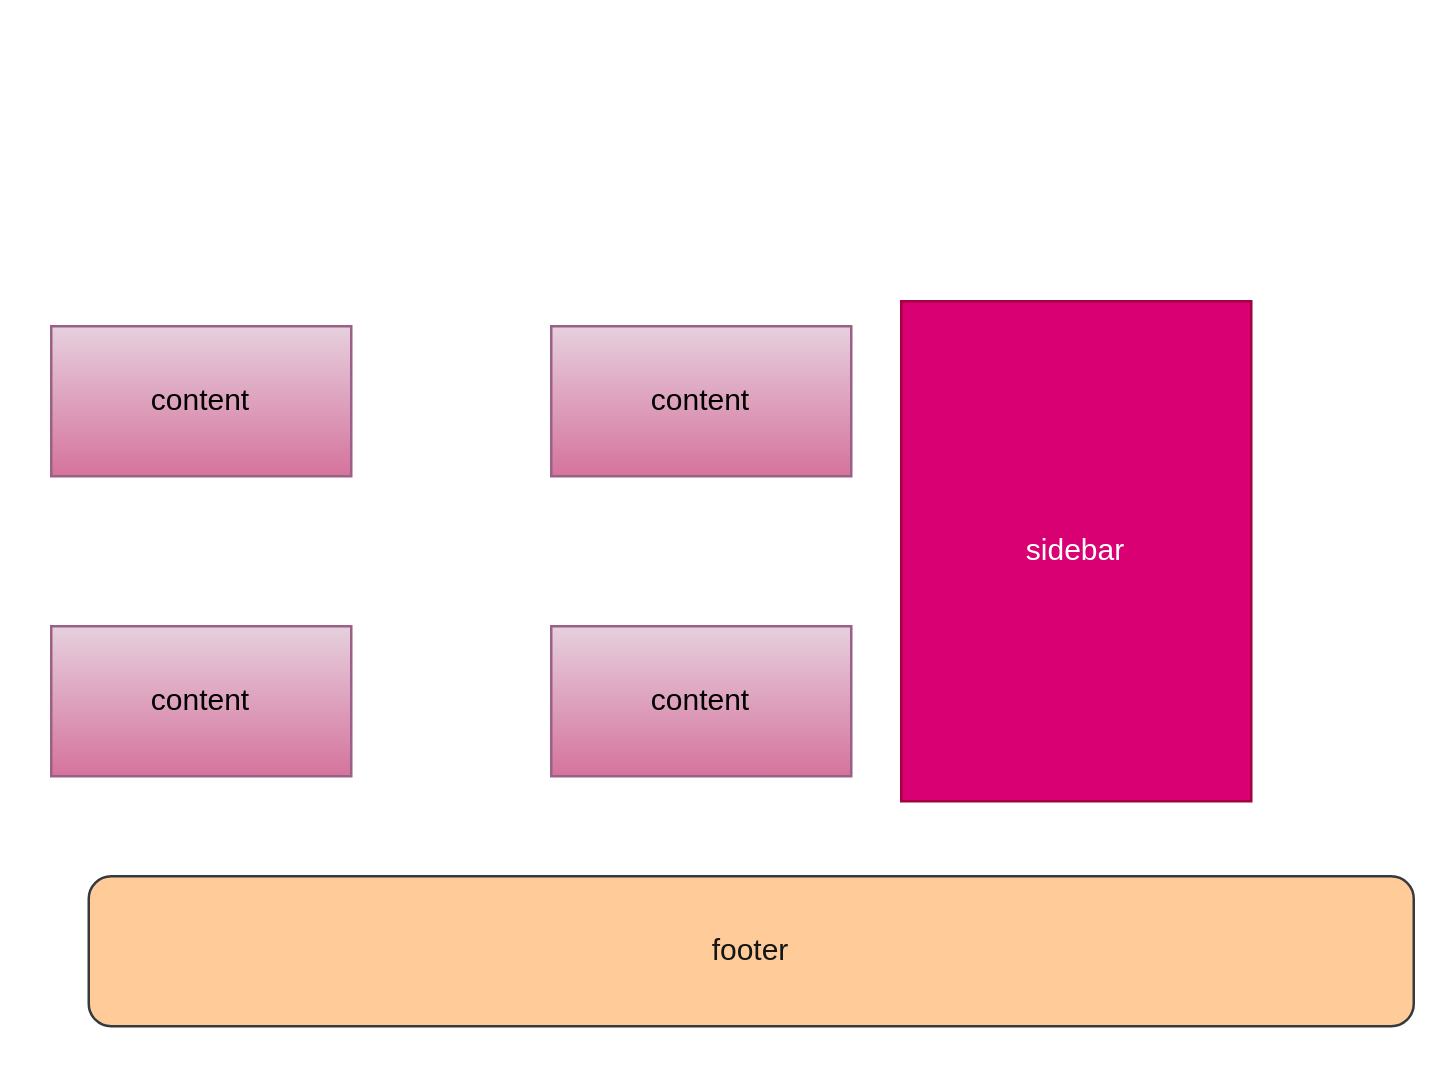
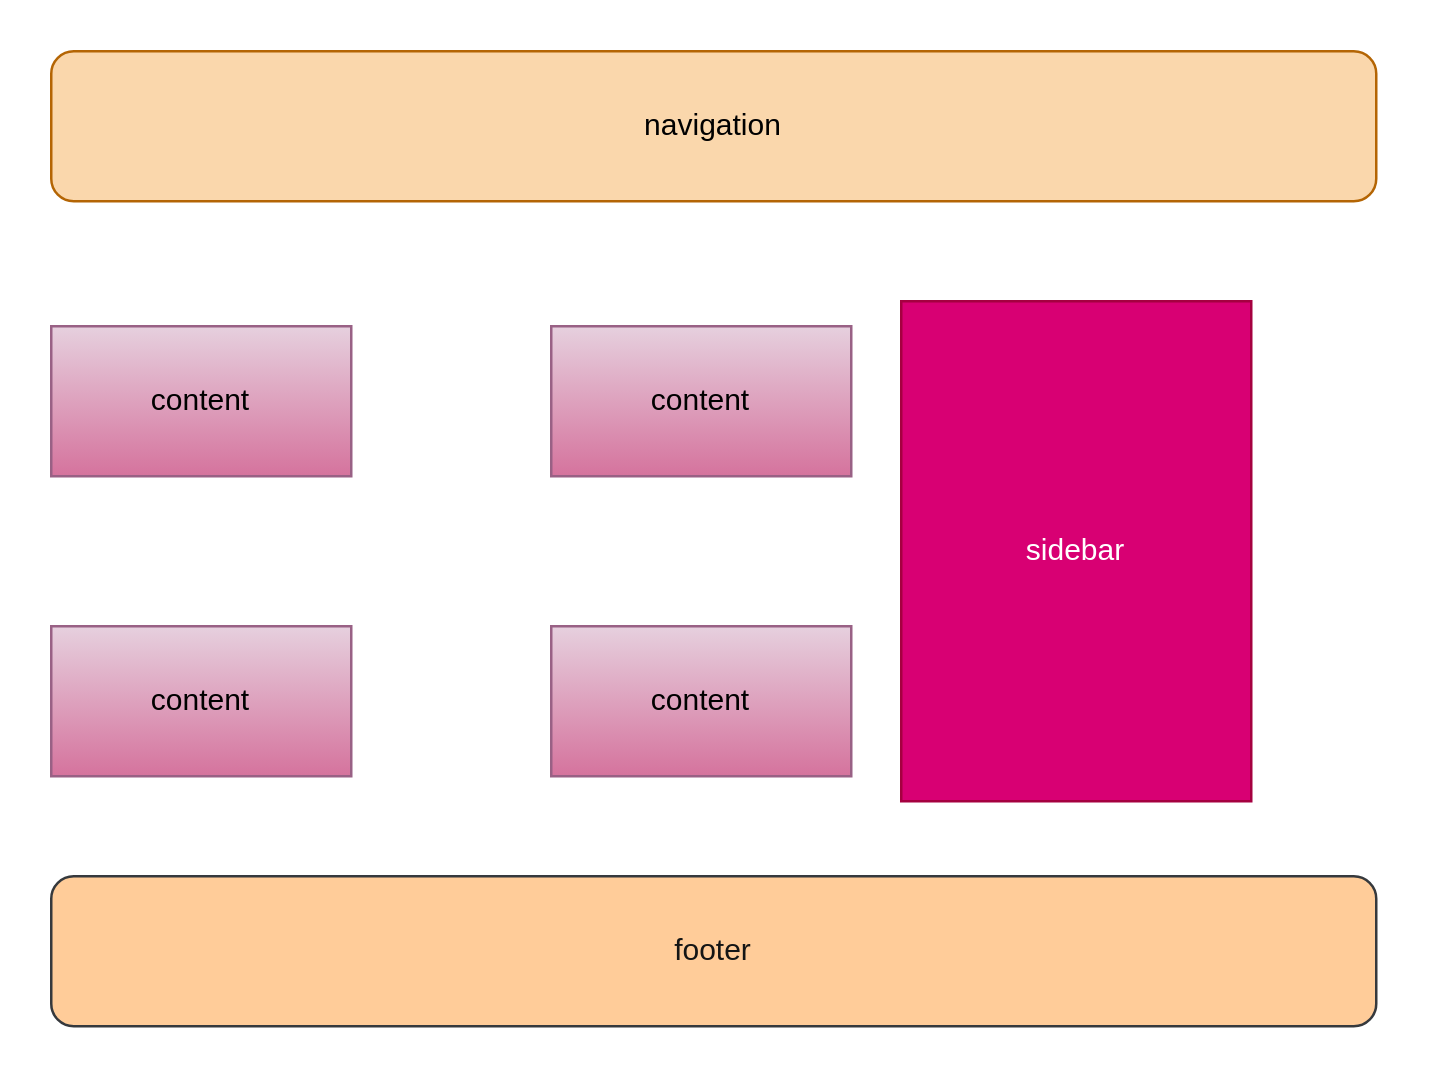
none -> (714, 126)
(751, 951) -> (714, 951)
